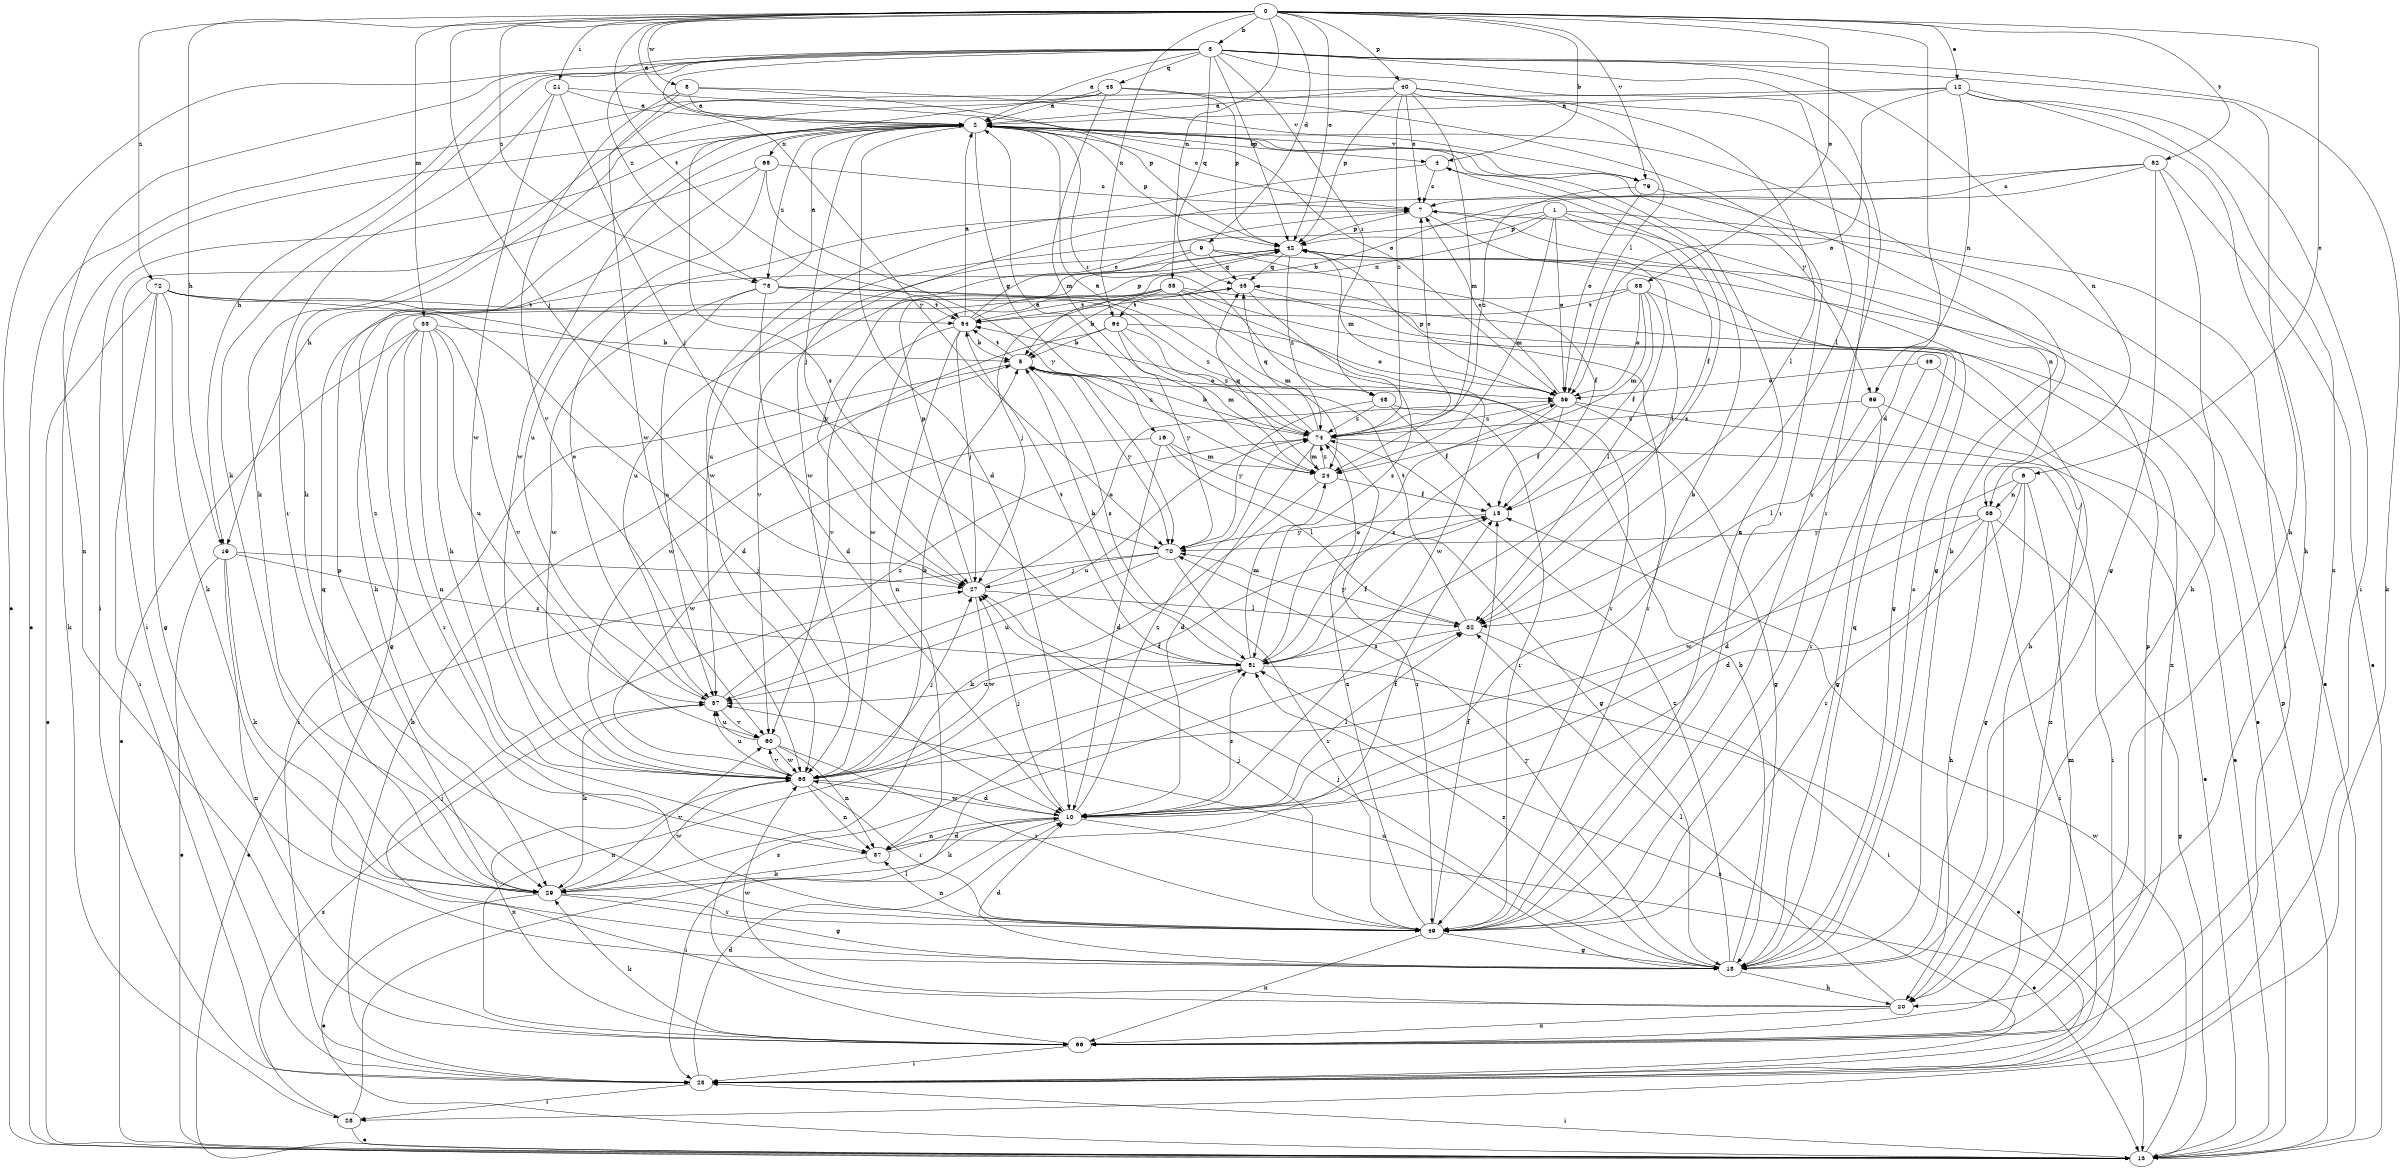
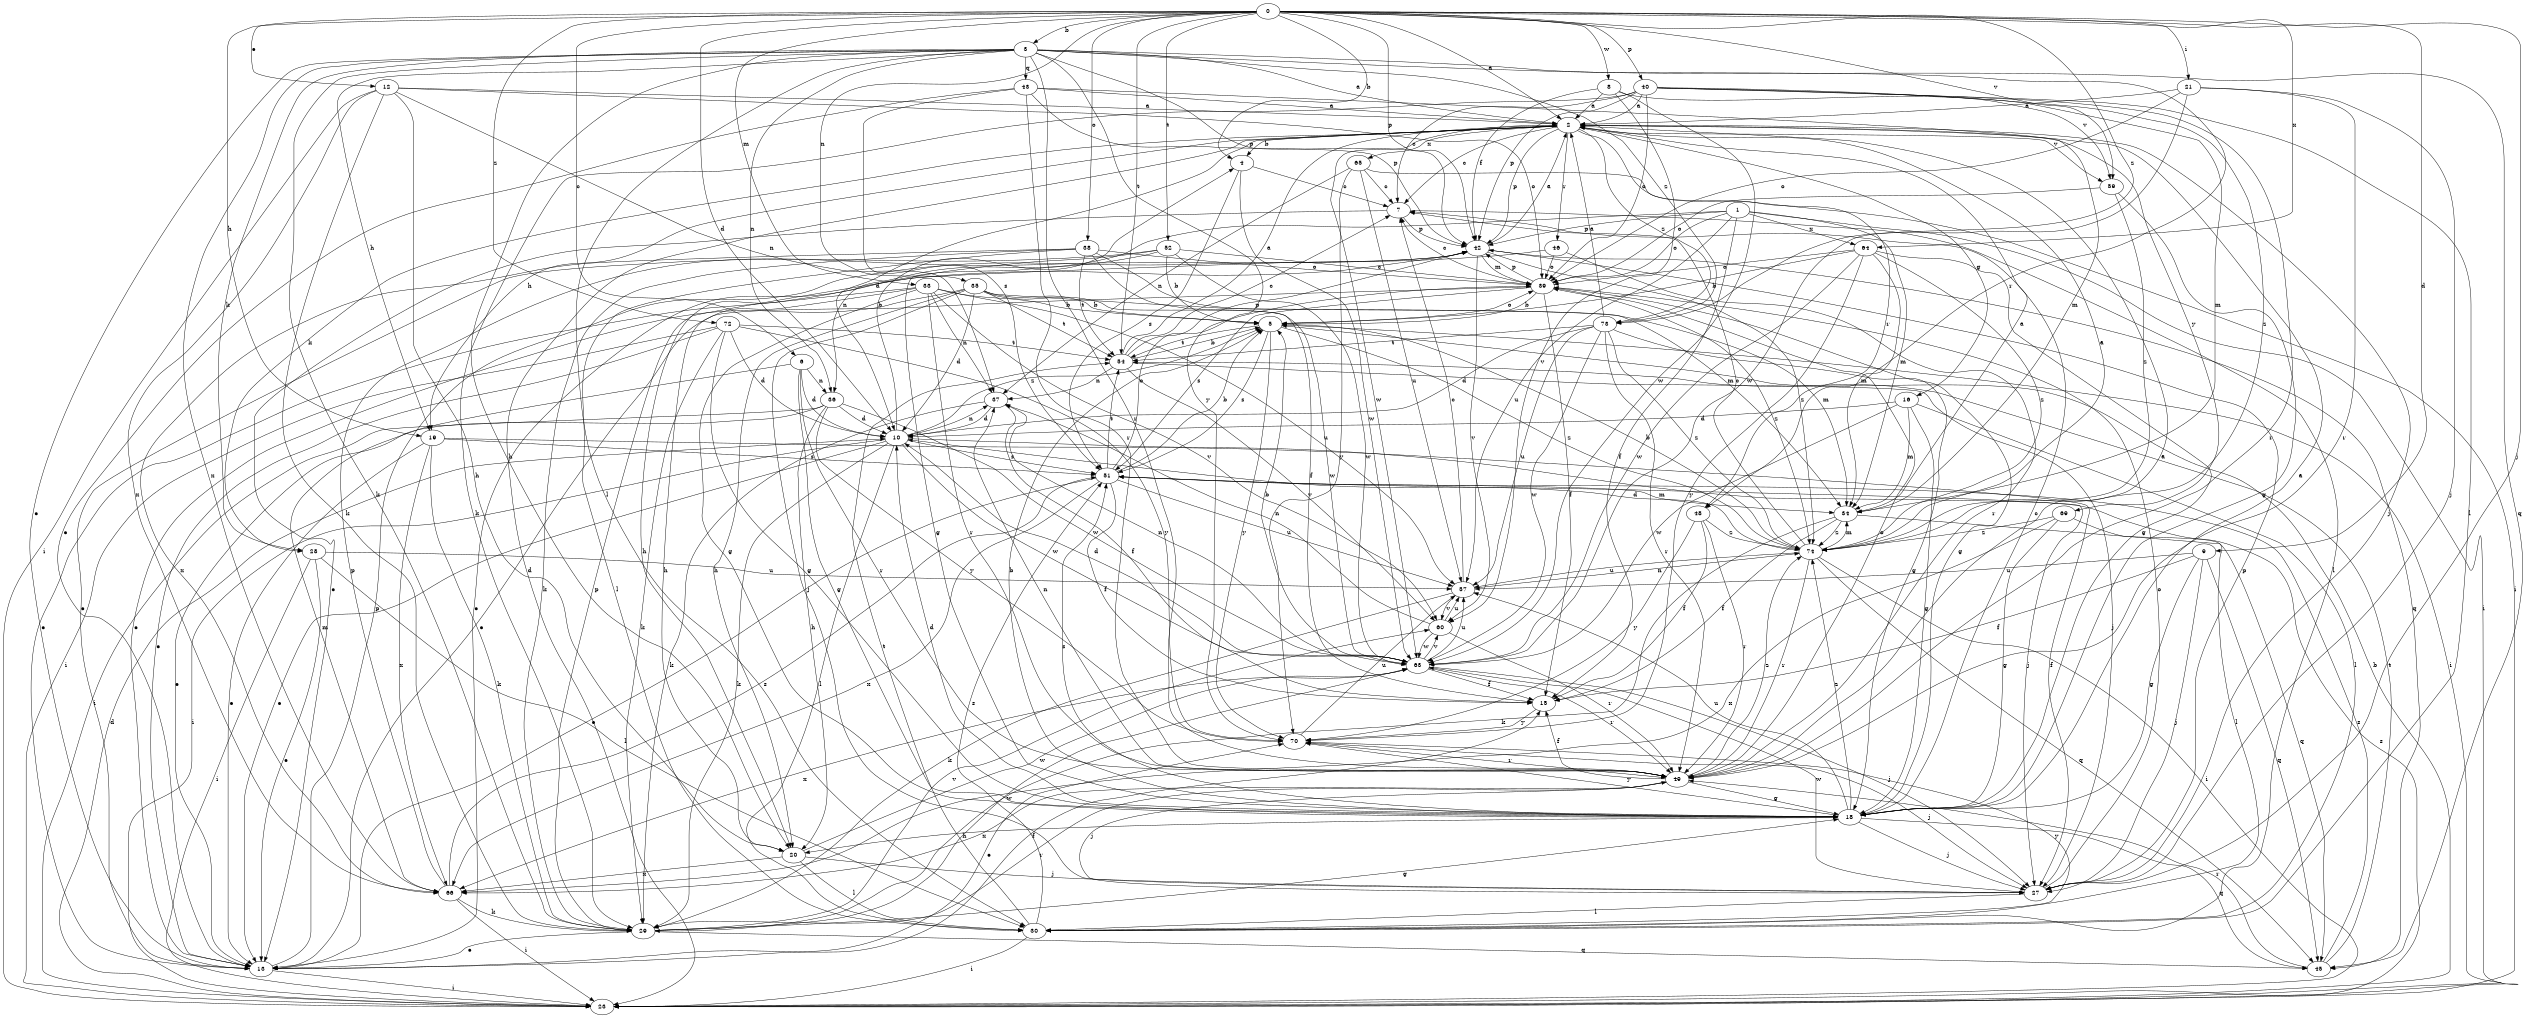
(1330, 125) -> (1390, 125)
(1152, 163) -> (1481, 163)
none -> (1563, 184)
(1647, 187) -> (2112, 187)
(1951, 194) -> (1345, 266)
none -> (1536, 198)
(1631, 248) -> (1644, 187)
(1965, 250) -> (700, 234)
none -> (1415, 321)
none -> (1943, 438)
none -> (1913, 452)
(1326, 476) -> (1846, 514)
none -> (2179, 513)
(376, 514) -> (1160, 286)
(1440, 552) -> (959, 362)
(1952, 552) -> (2301, 476)
(758, 571) -> (2051, 666)
(900, 571) -> (1660, 571)
(100, 609) -> (530, 571)
(1158, 616) -> (1078, 376)
(1470, 628) -> (1034, 931)
(488, 674) -> (668, 498)
(2096, 836) -> (1034, 836)
(2180, 836) -> (177, 684)
(323, 912) -> (771, 571)
(527, 1102) -> (172, 911)
(344, 1143) -> (837, 949)
